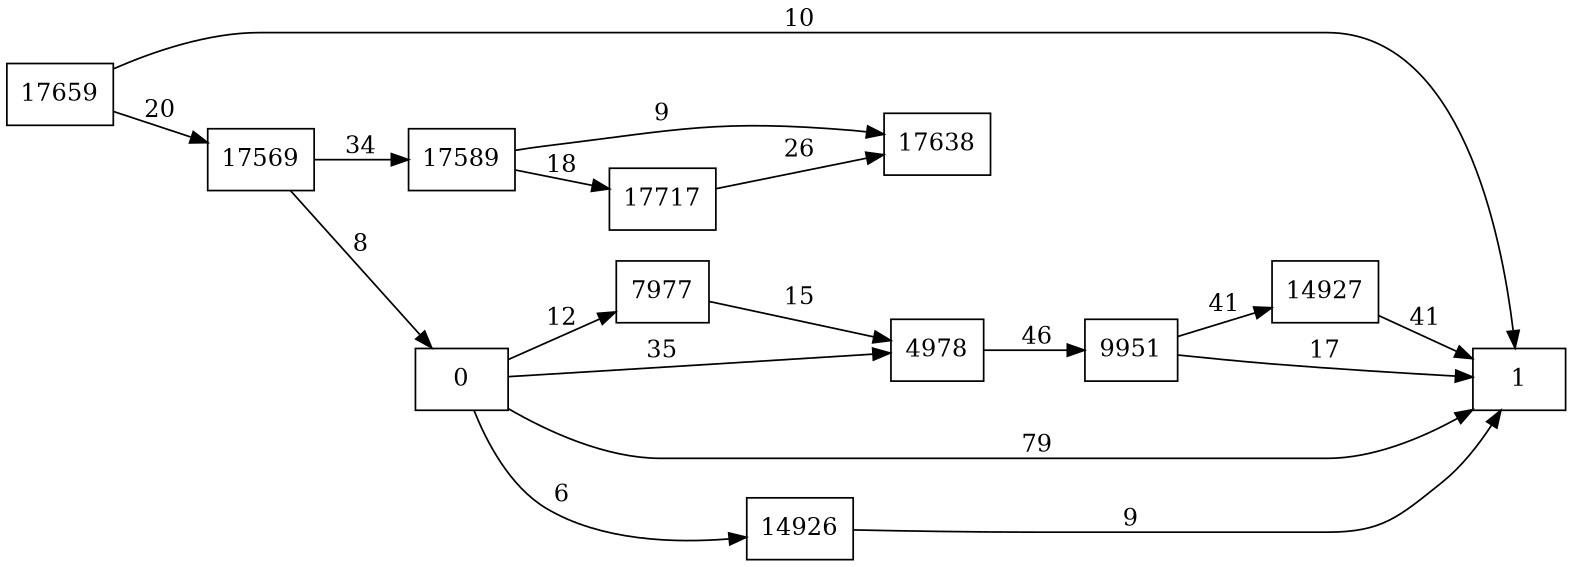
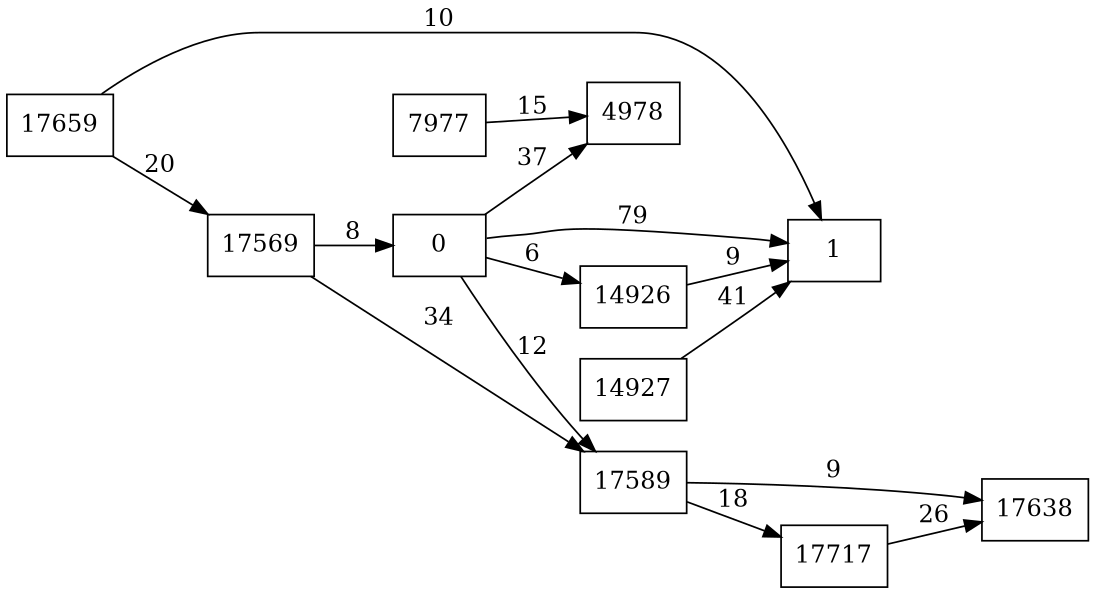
(554, 339) -> (519, 360)
(1131, 350) -> none
(663, 351) -> (533, 159)
